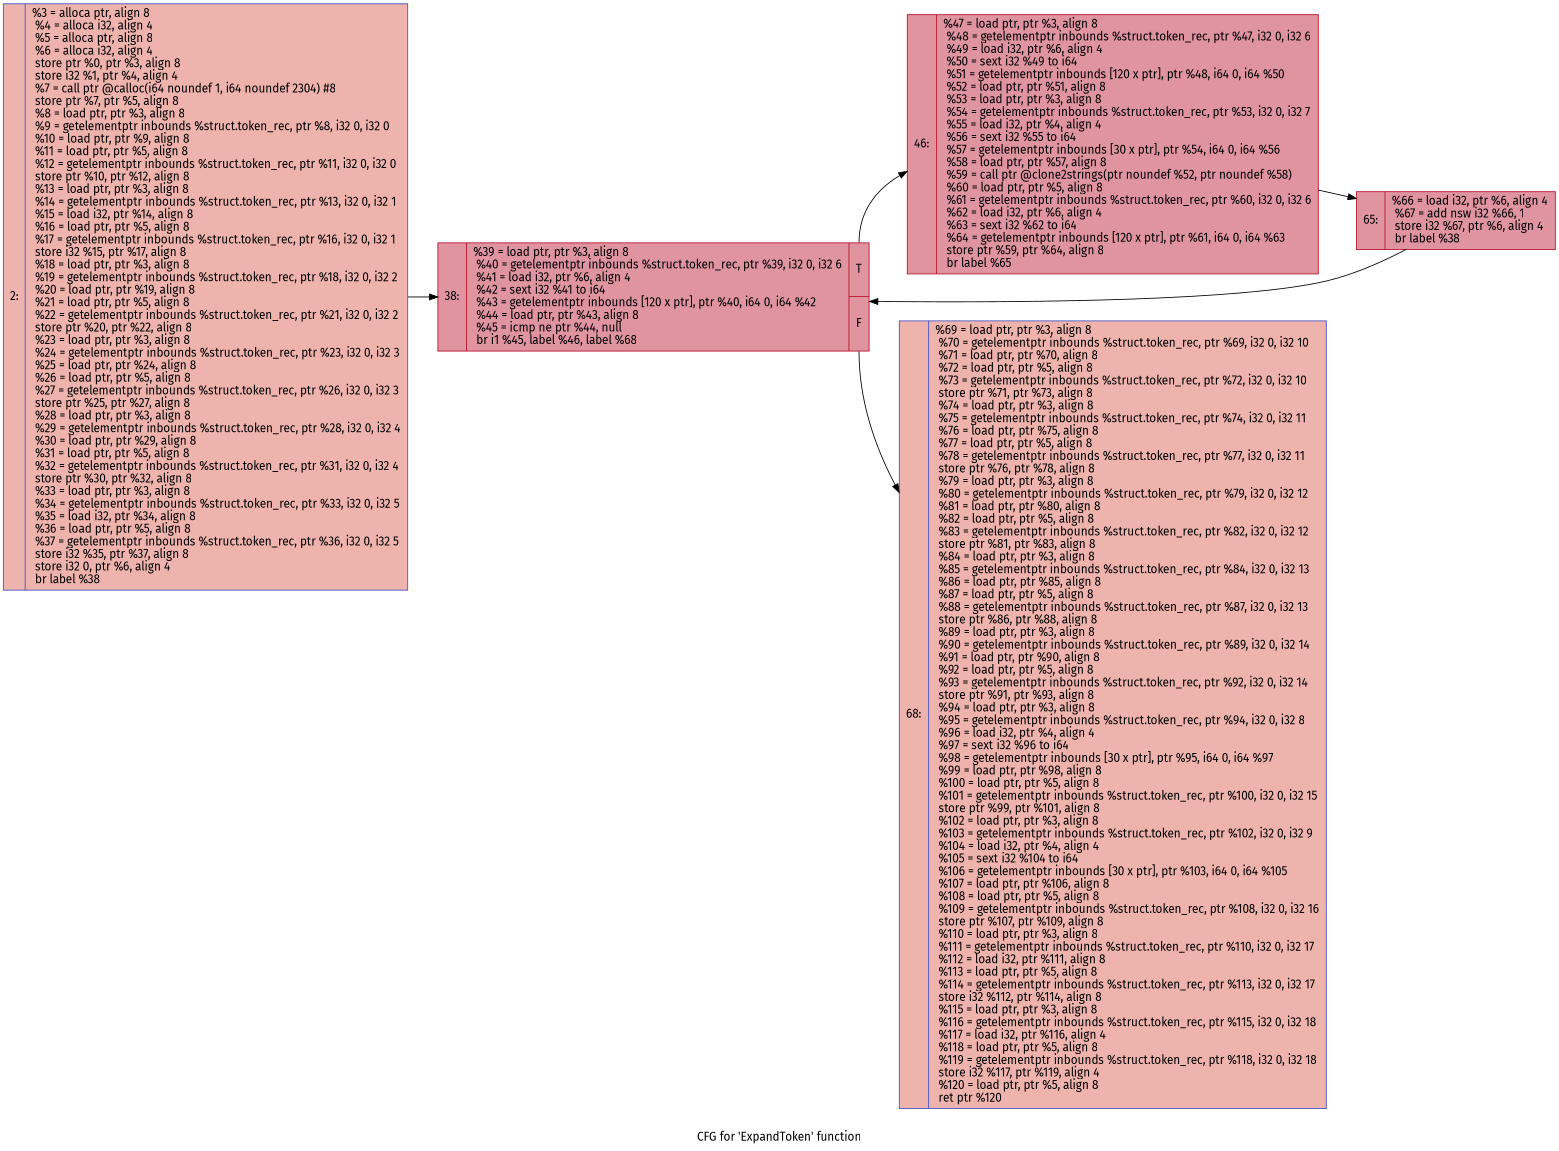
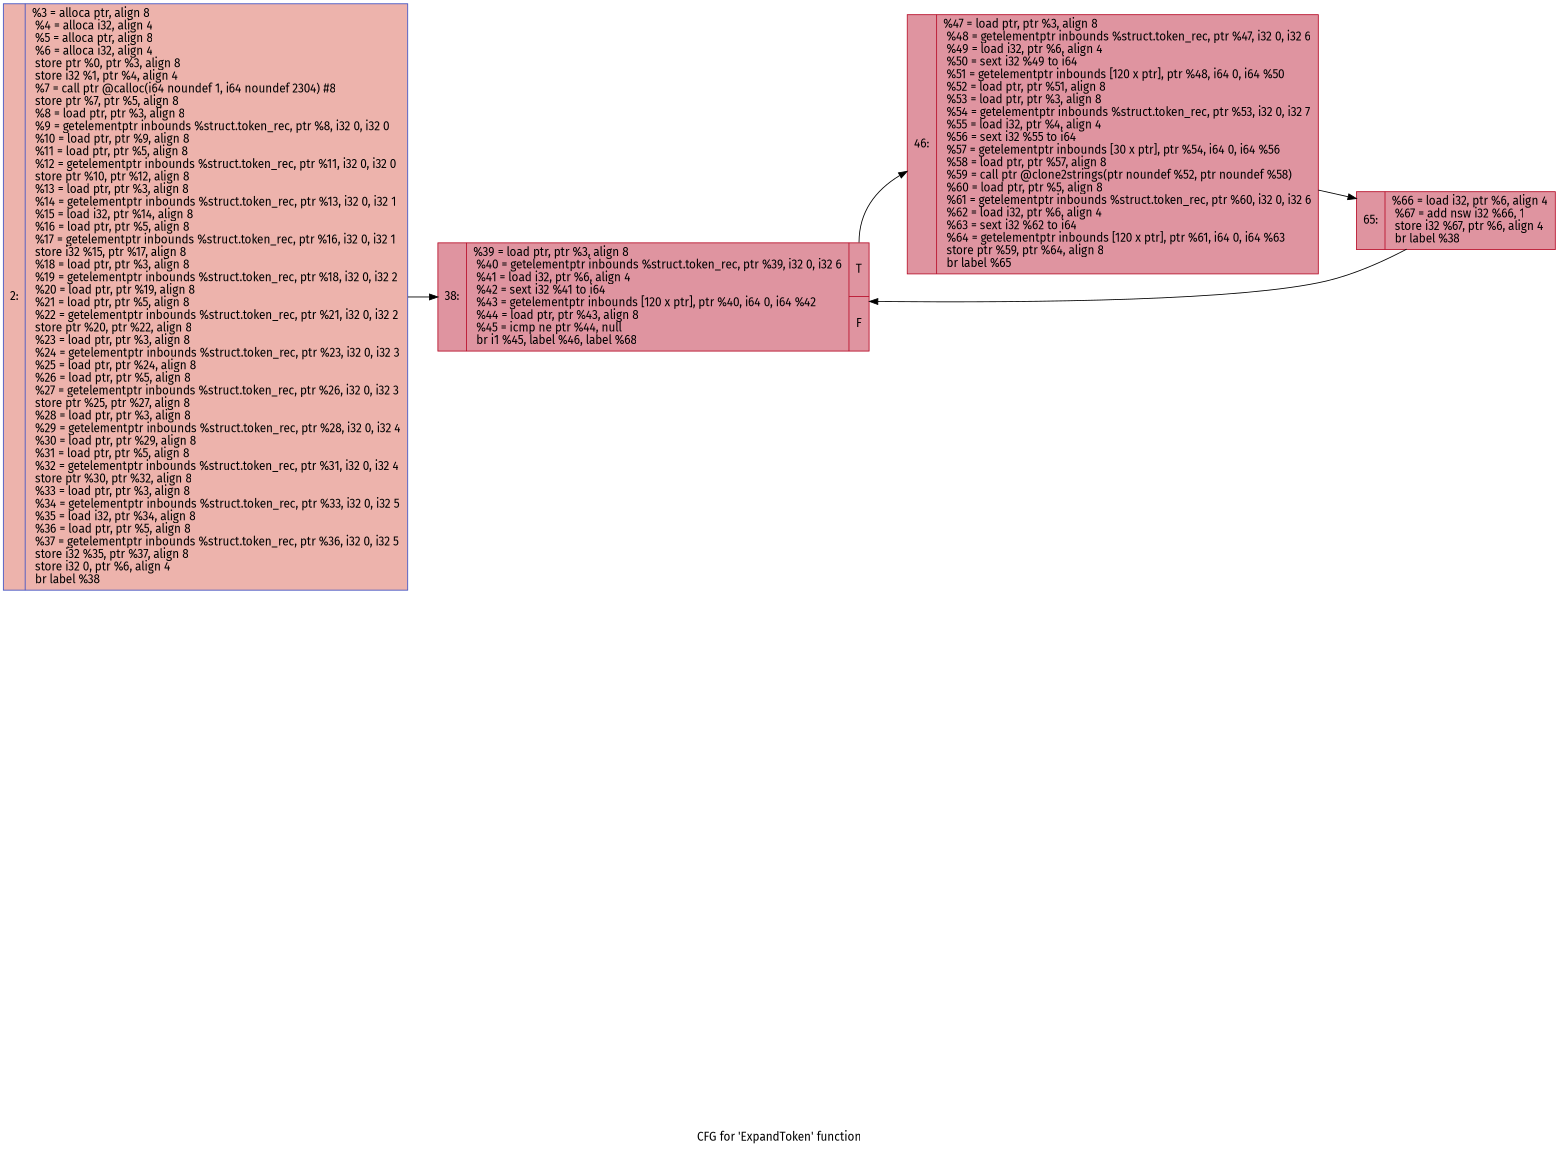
(1113, 715) -> none
